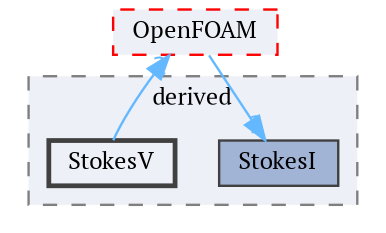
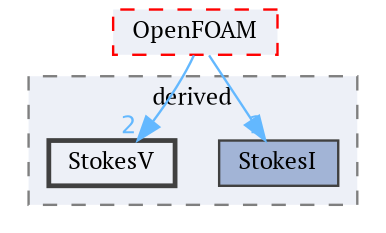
(132, 106) -> (174, 91)
